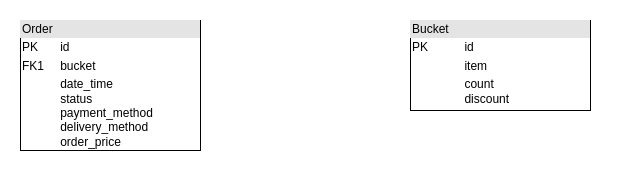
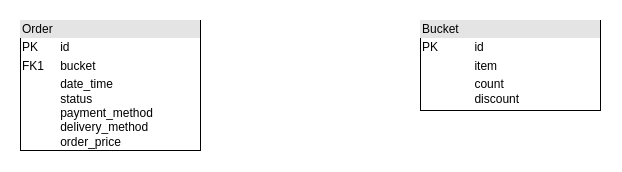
(501, 66) -> (511, 66)
